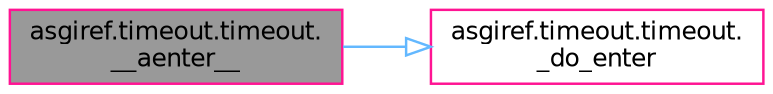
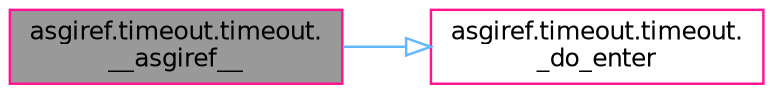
(176, 47) -> (176, 47)
